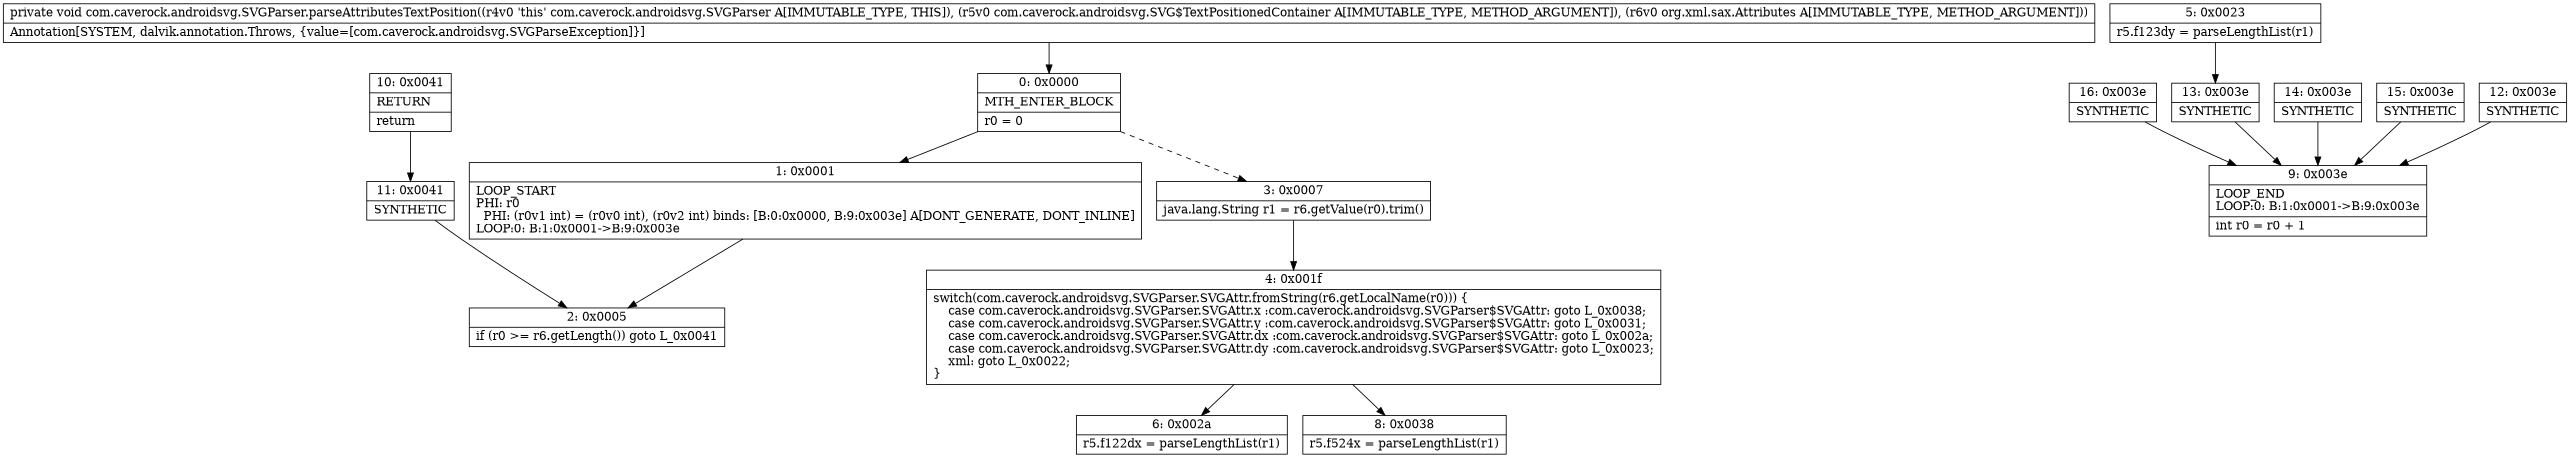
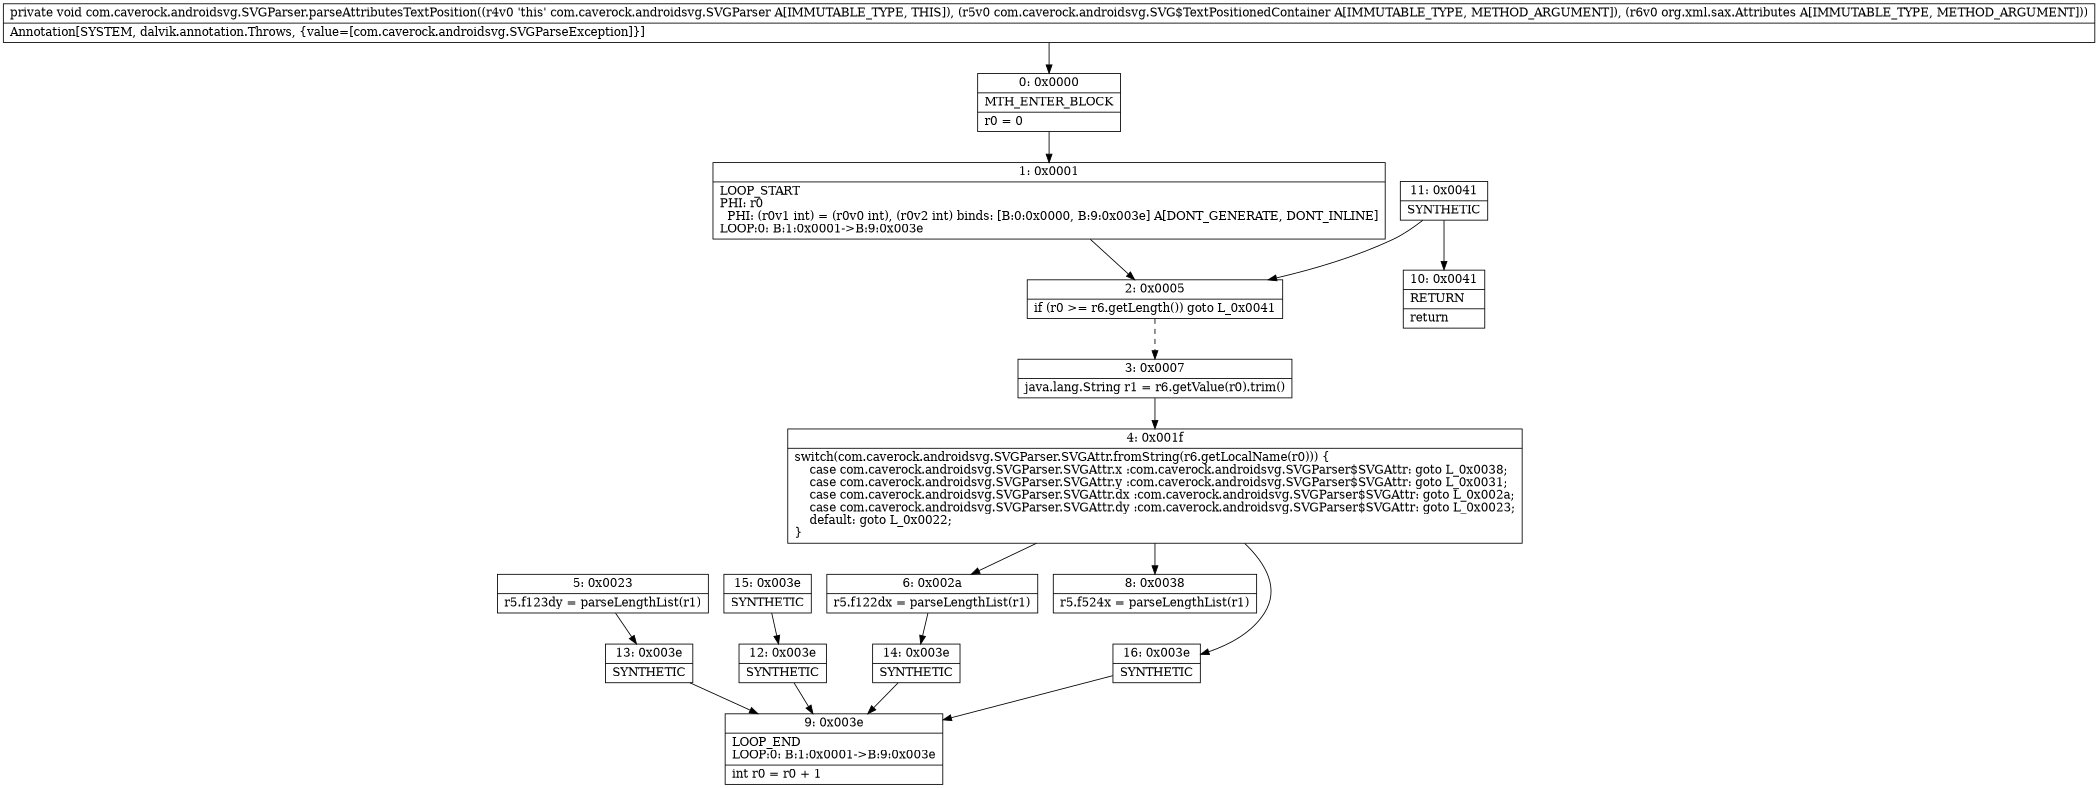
(2381, 141) -> (774, 624)
(410, 152) -> (1444, 241)
(1180, 155) -> (1155, 335)
(1002, 362) -> (873, 521)
none -> (1267, 609)
none -> (925, 624)
